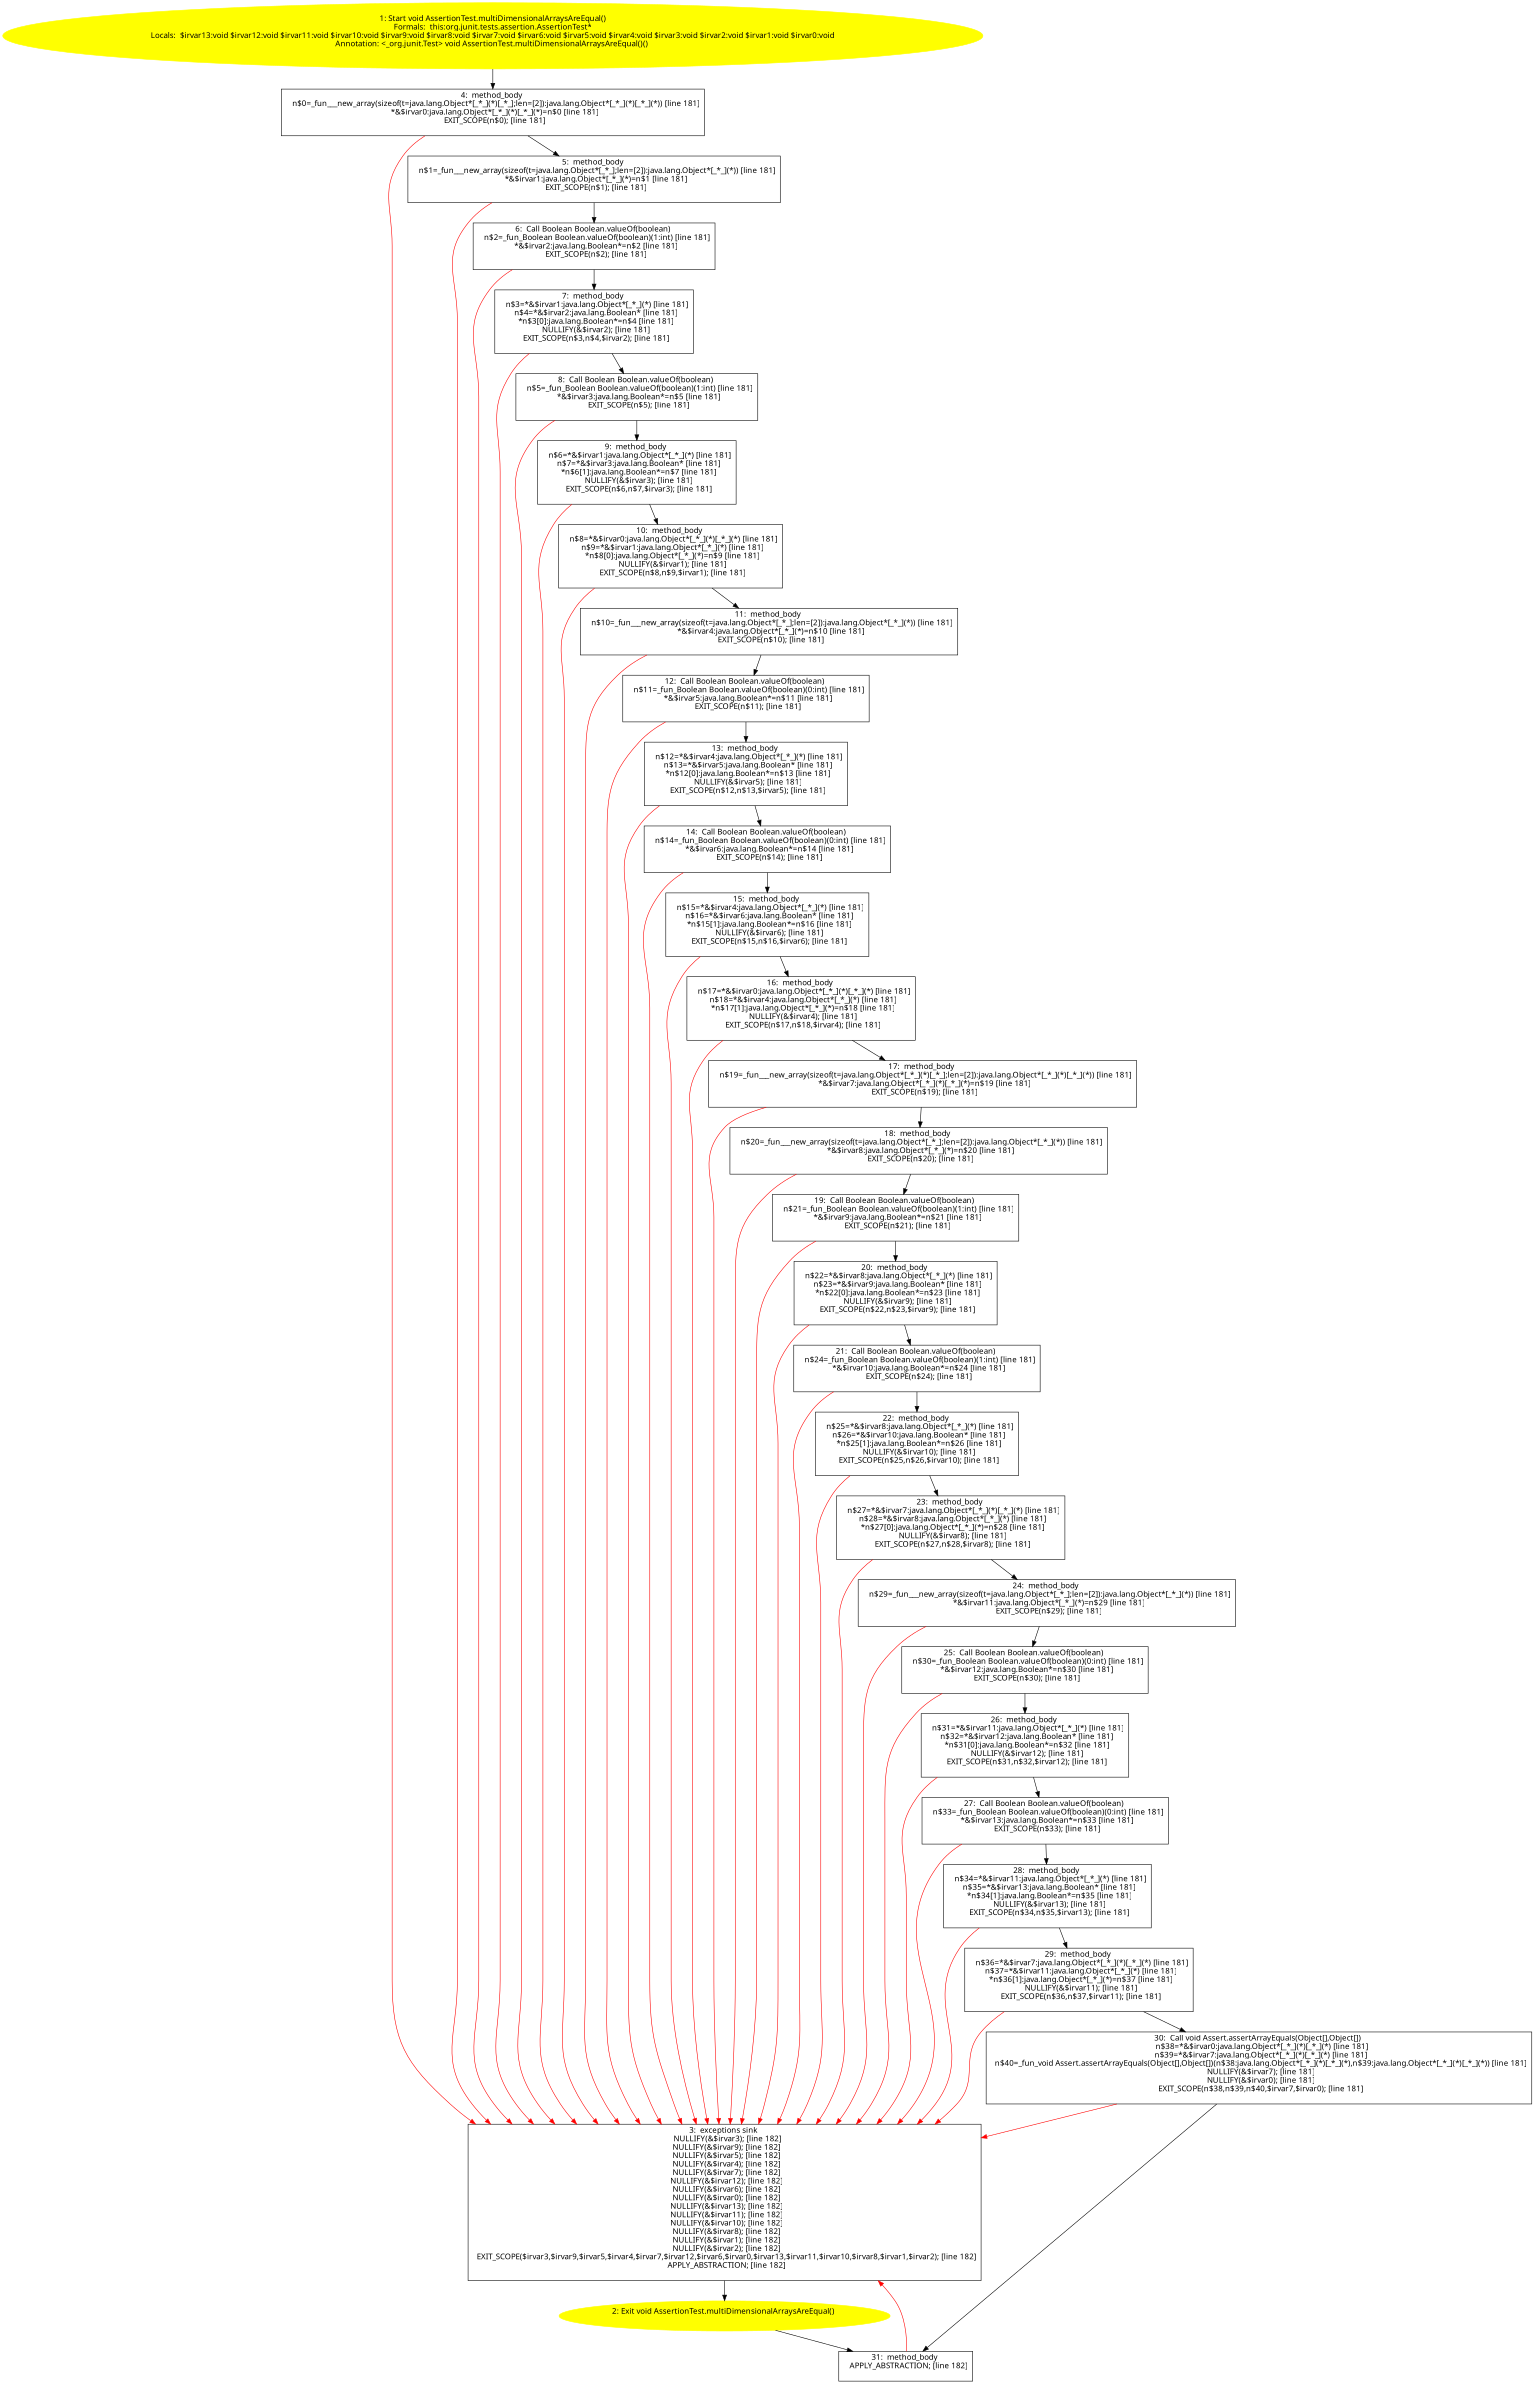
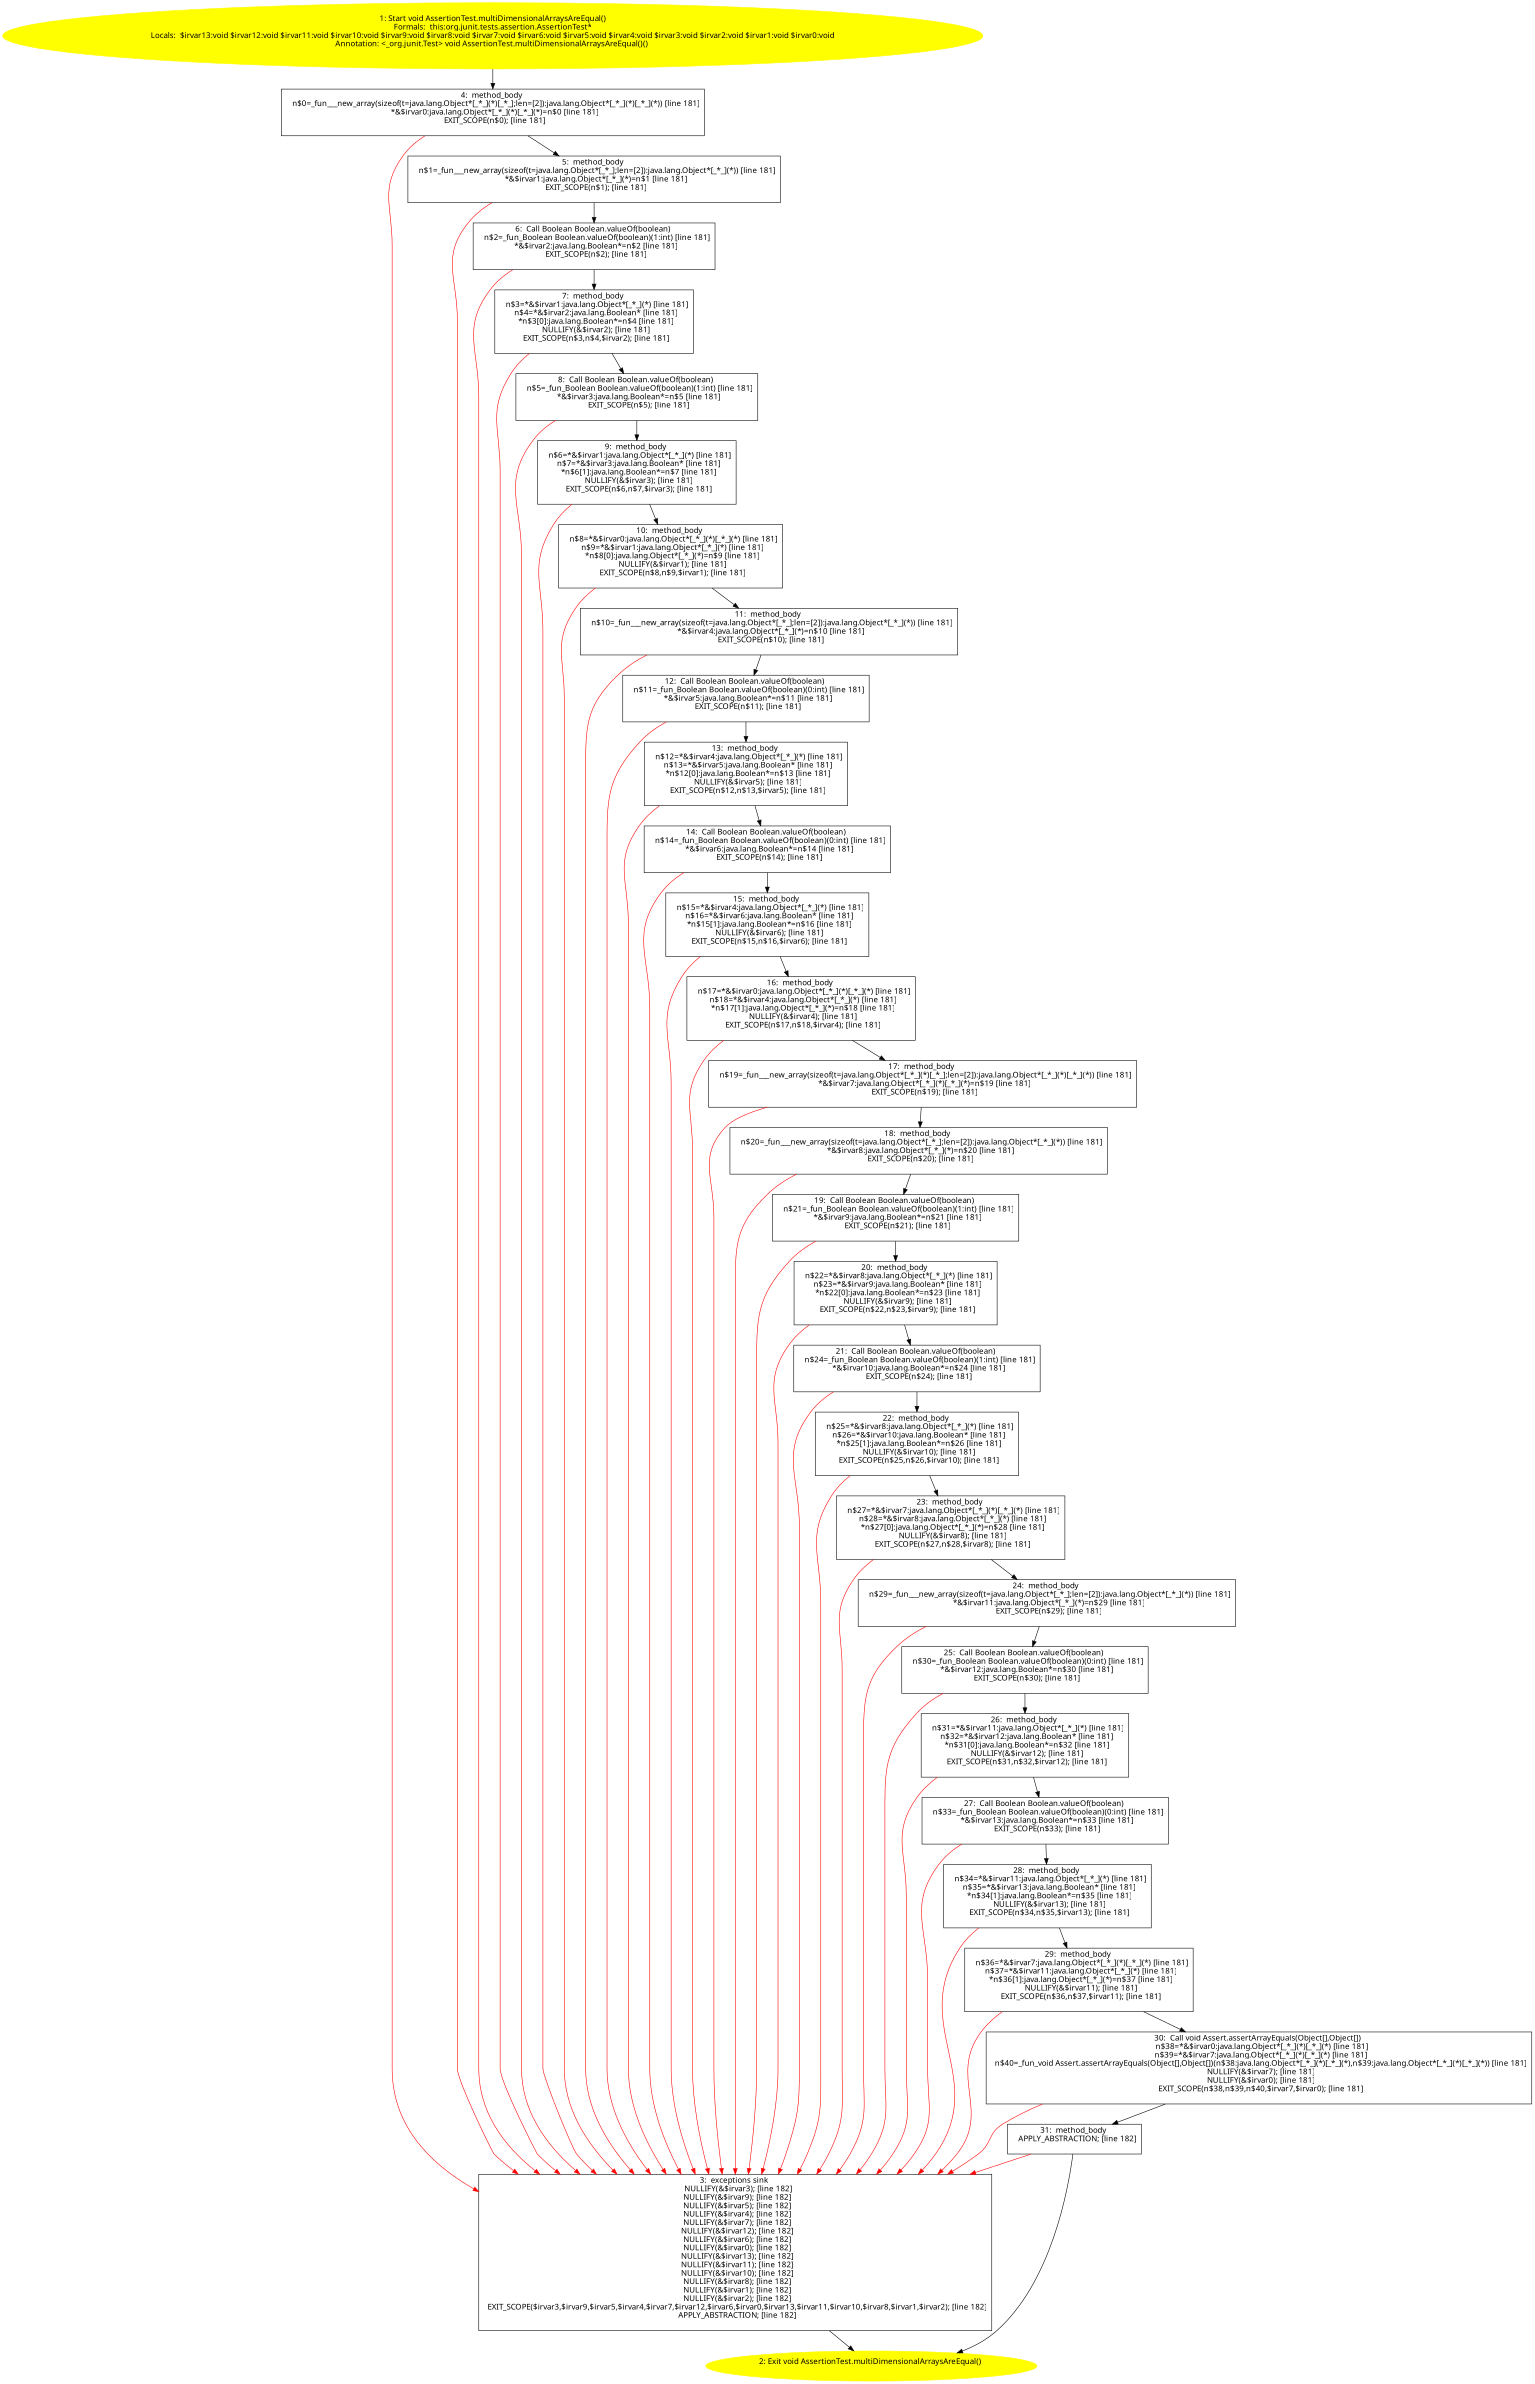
(811, 2340) -> (1041, 2267)
